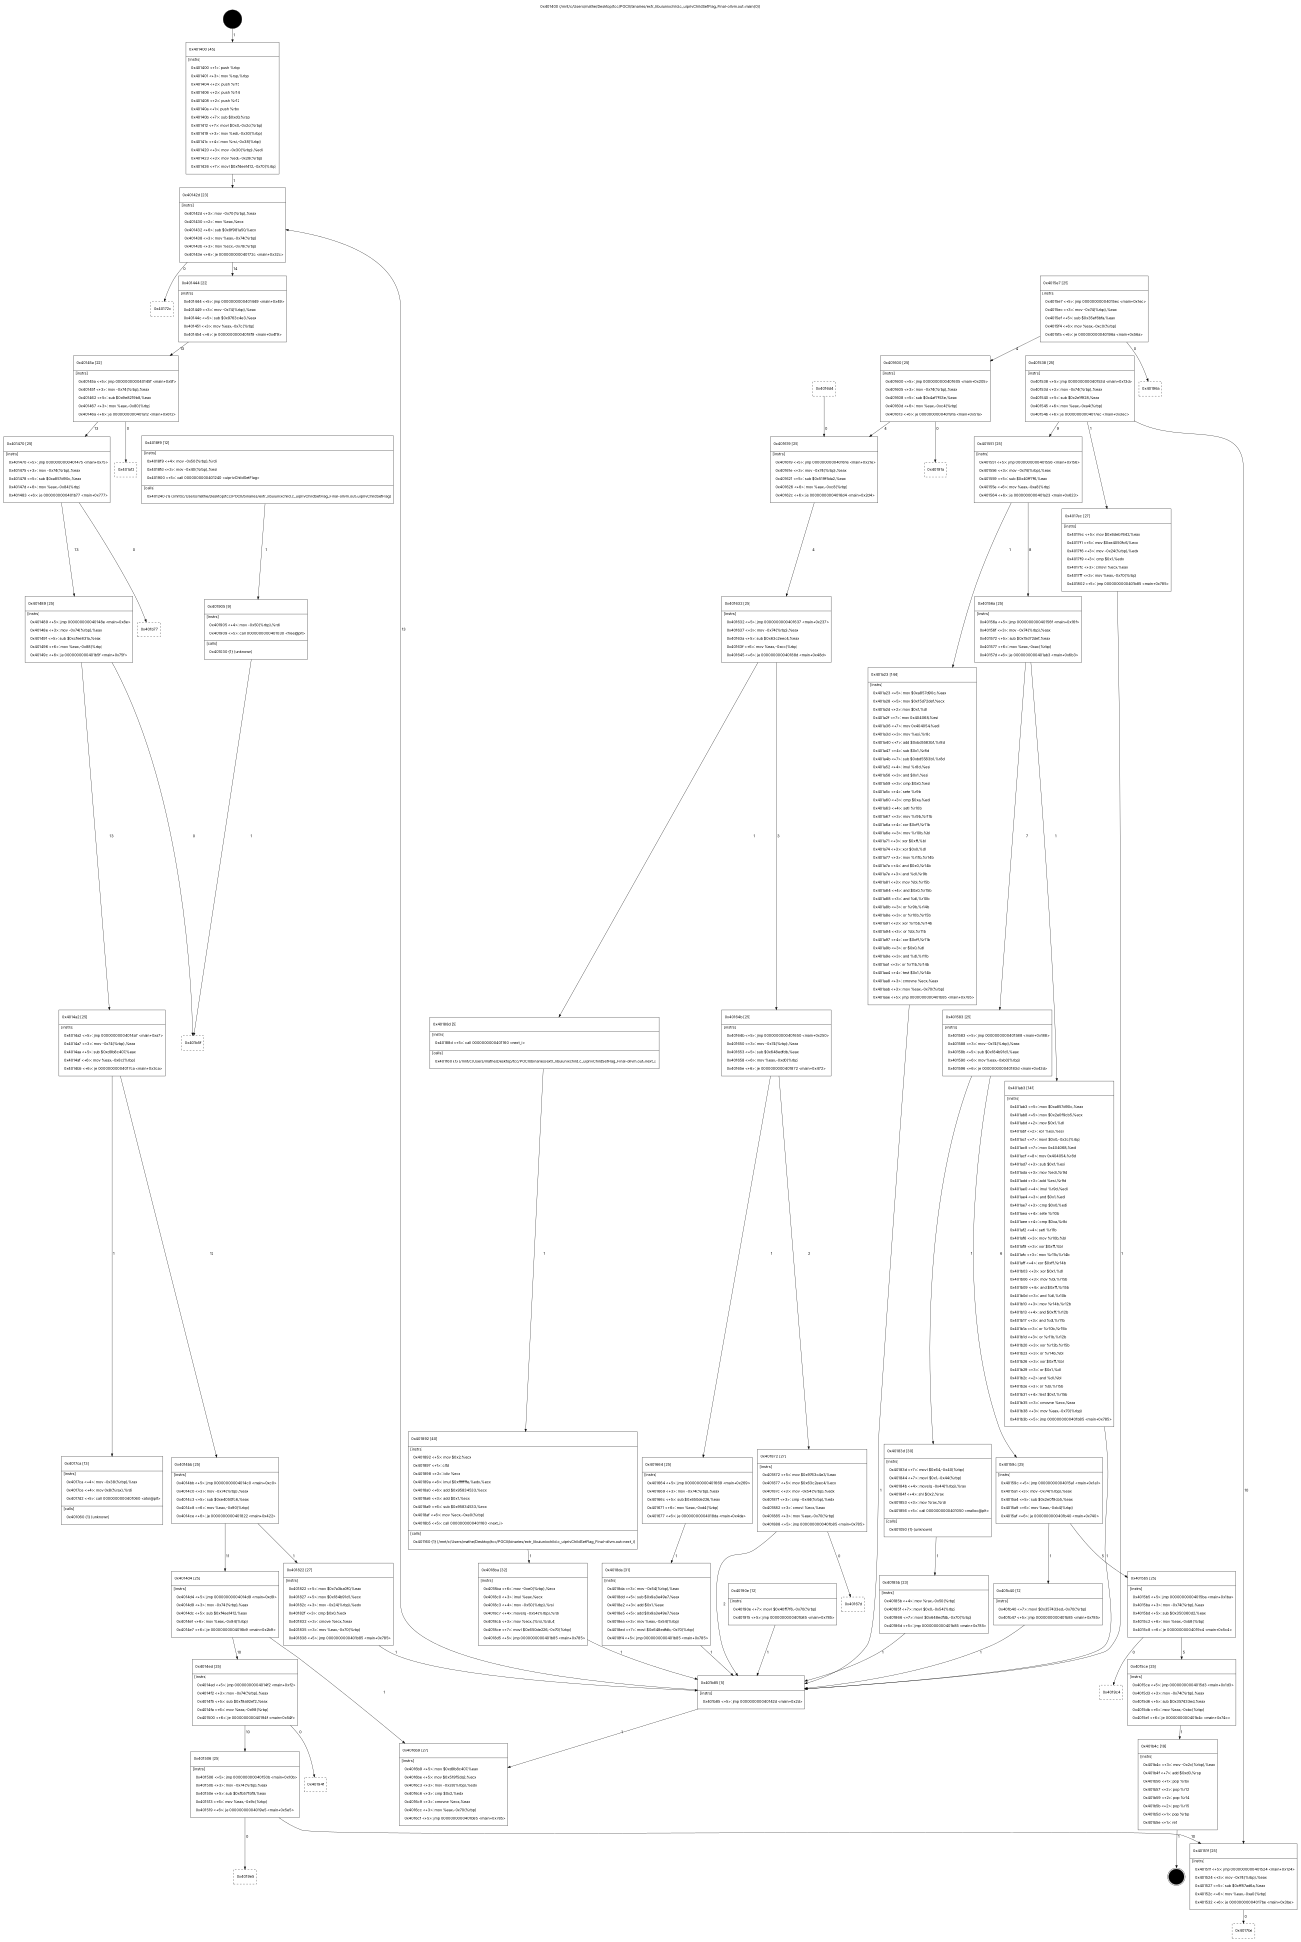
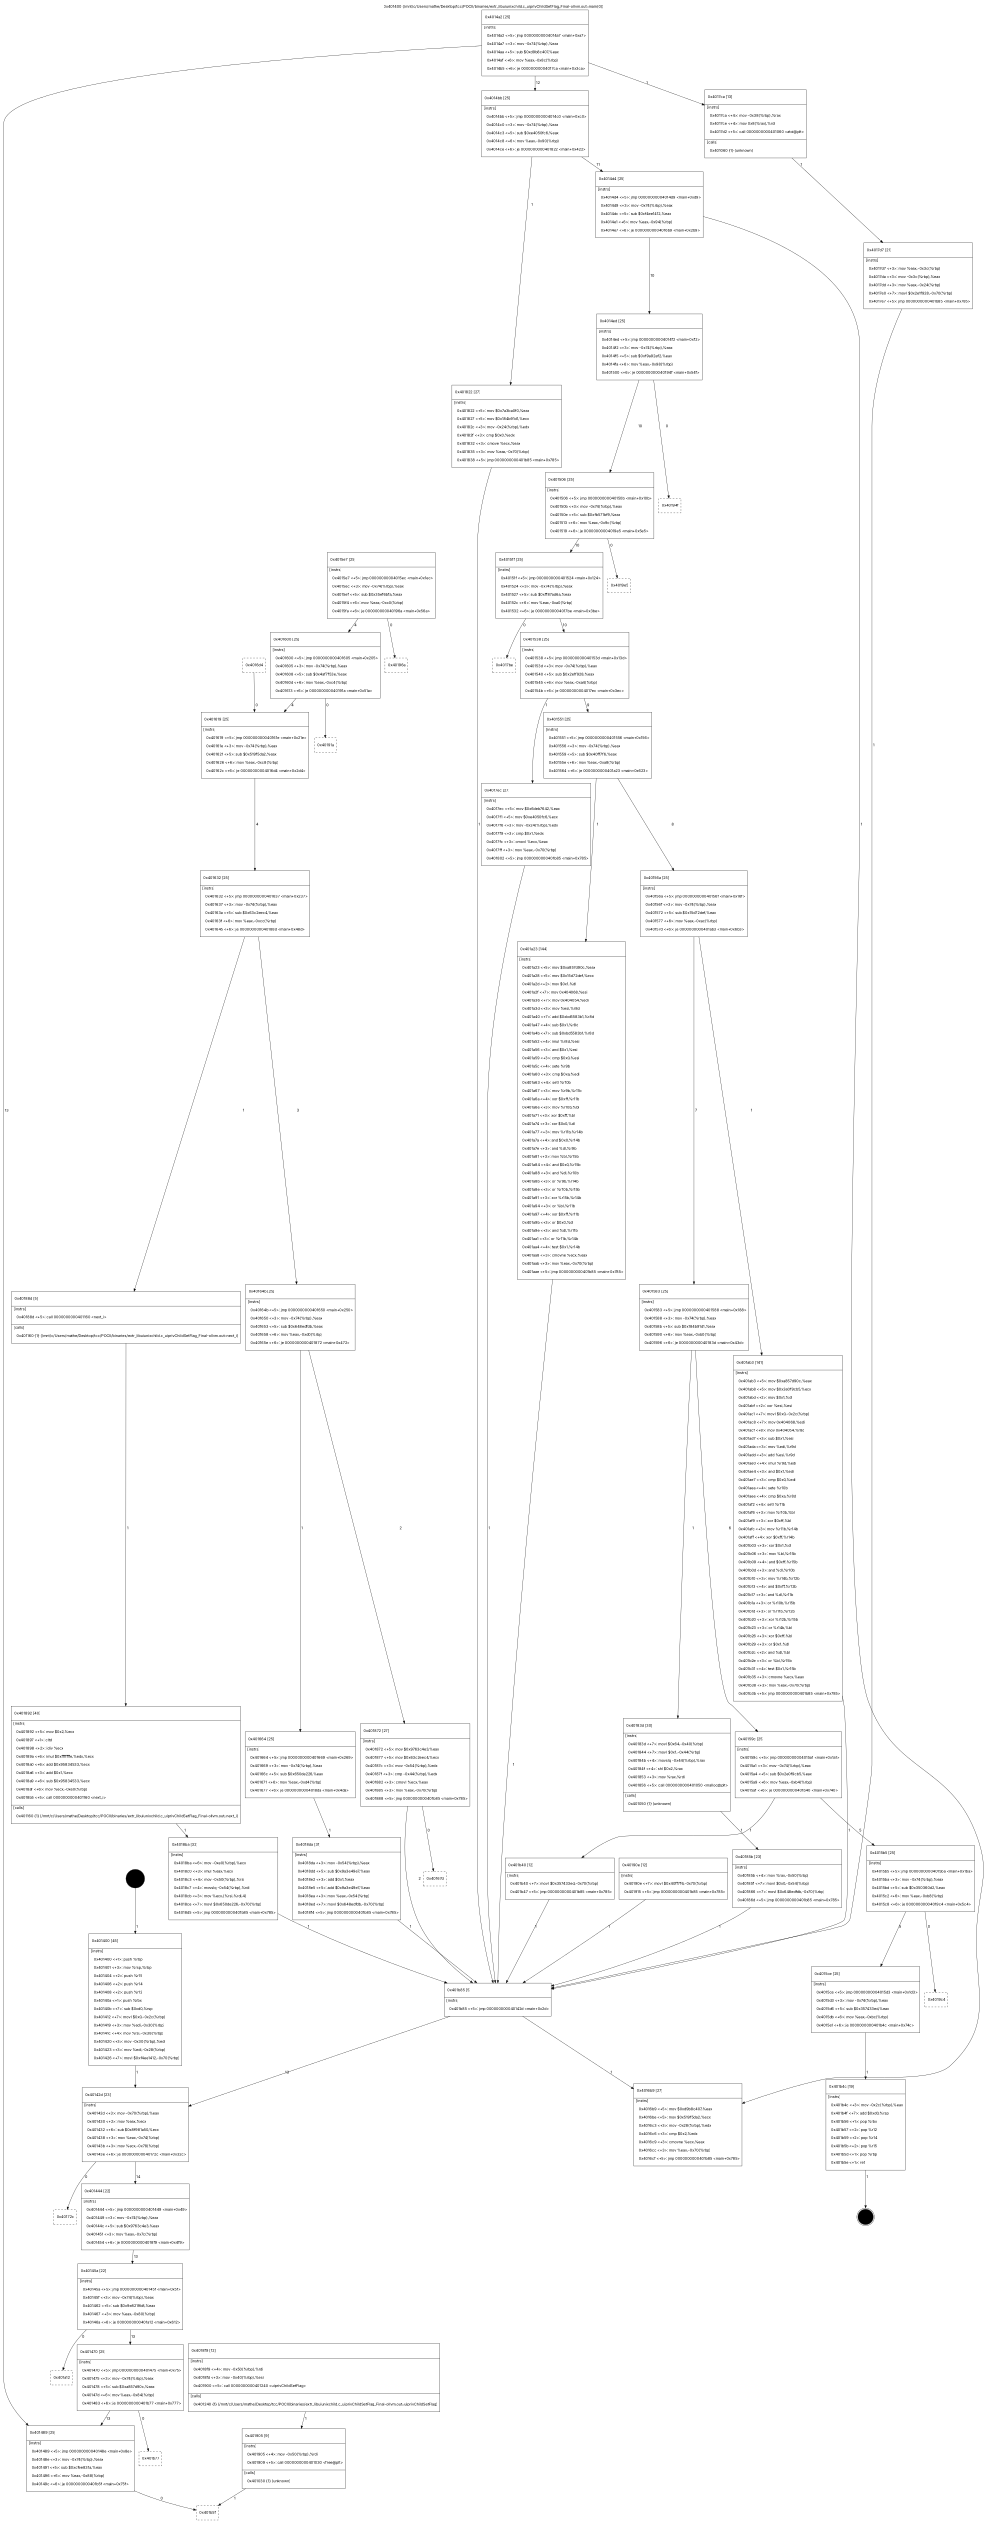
none -> (918, 276)
(95, 835) -> (4, 1031)
(1243, 1090) -> (562, 624)
